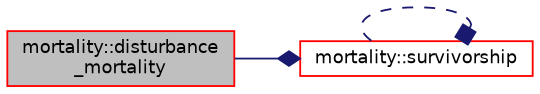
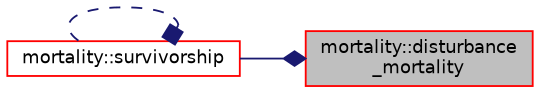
(256, 59) -> (262, 59)
